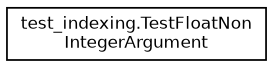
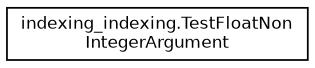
(137, 34) -> (157, 34)
